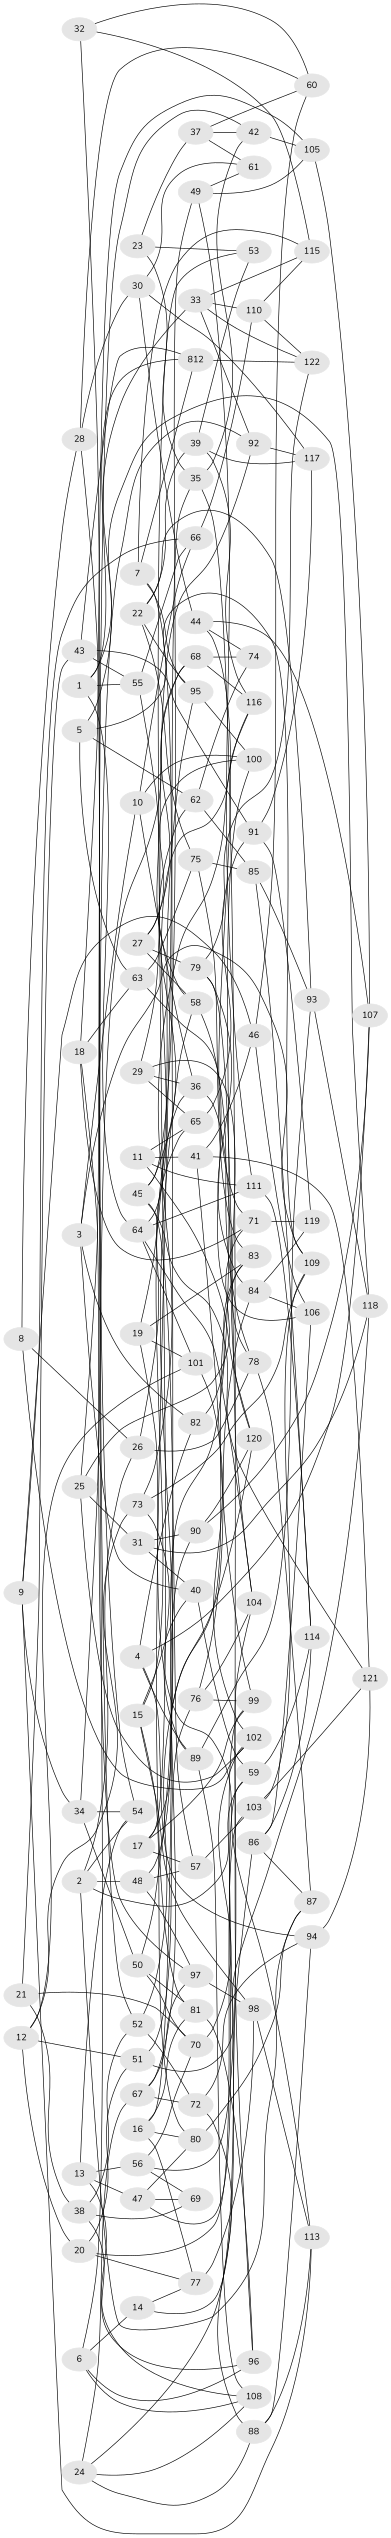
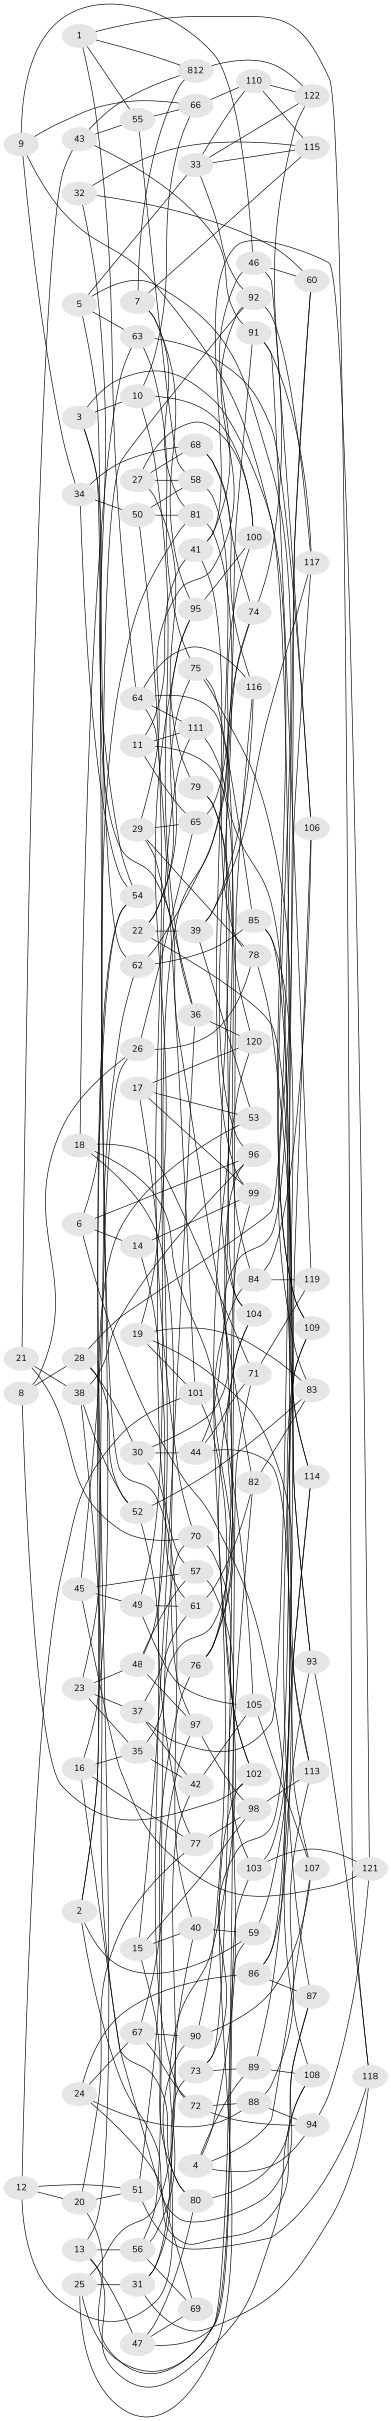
(287, 692) -> (275, 278)
none -> (243, 1521)
(109, 1882) -> (109, 1677)
